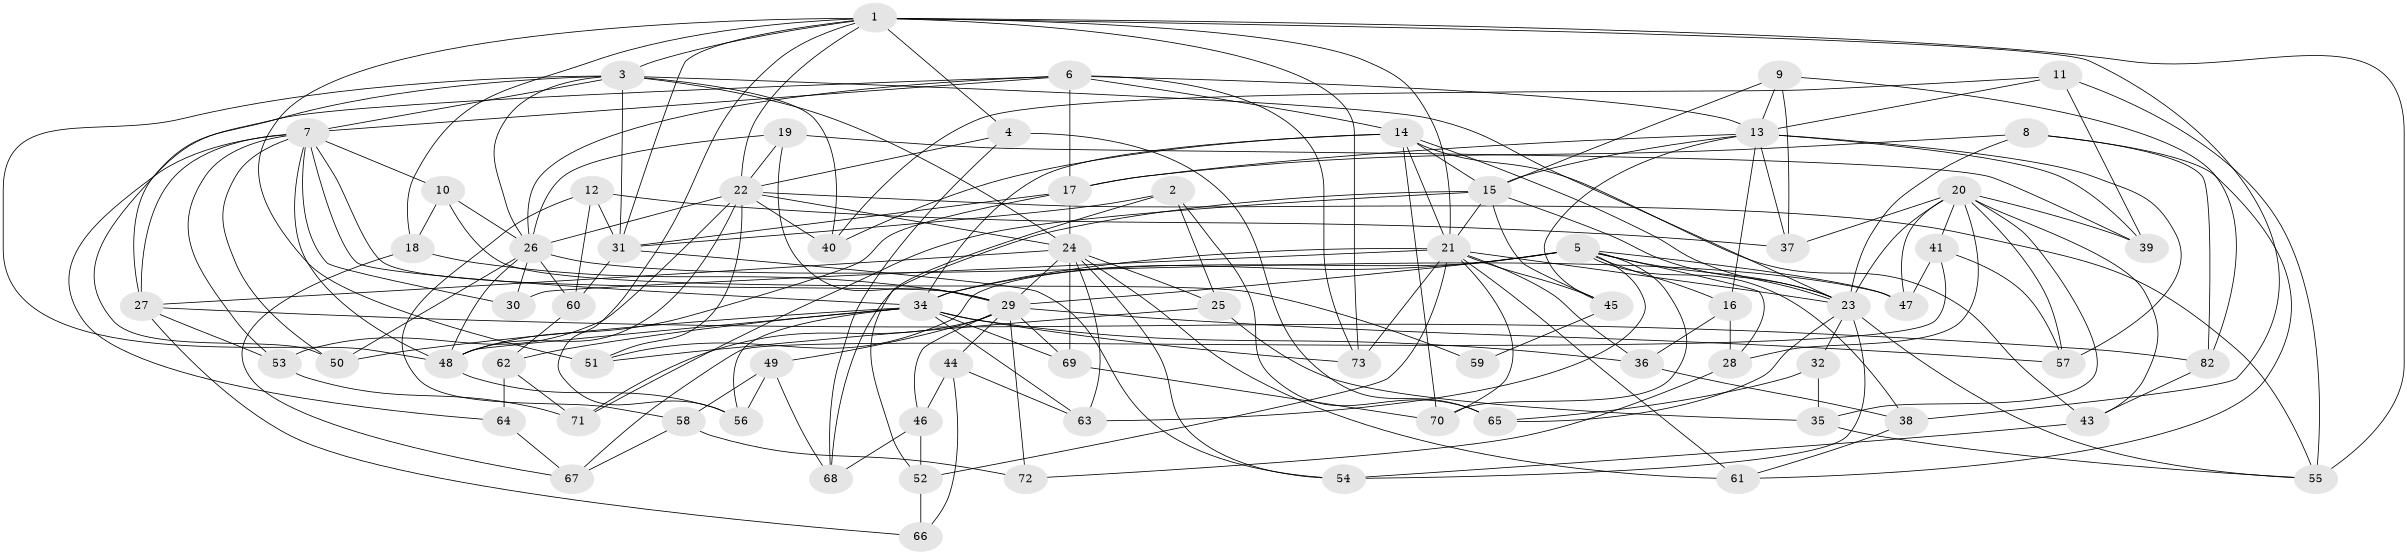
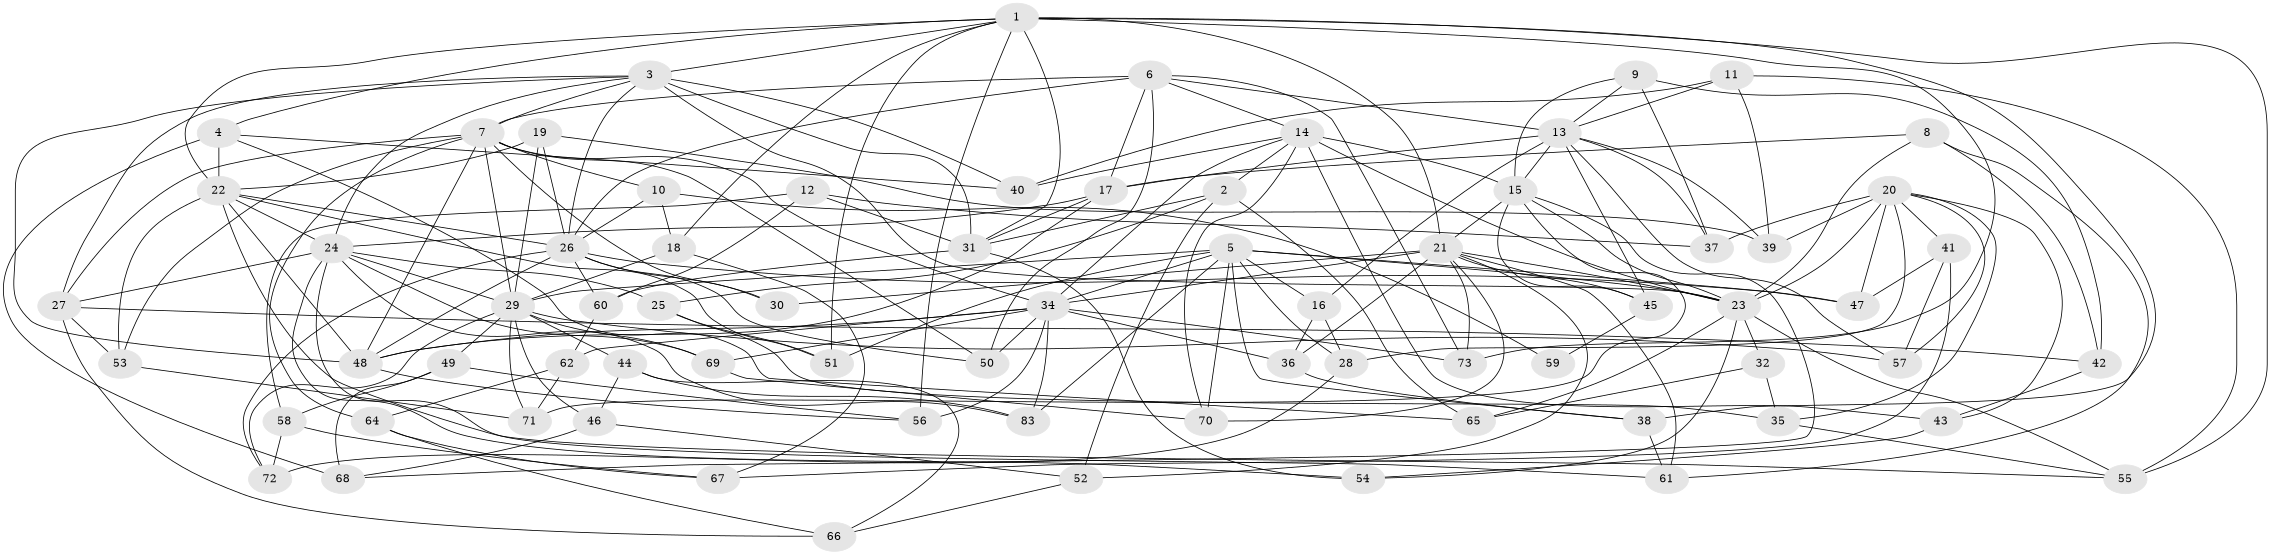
(1423, 186) -> (1263, 162)
(787, 221) -> (675, 165)
none -> (350, 311)
(2208, 364) -> (2100, 364)
(1085, 422) -> (1028, 422)
none -> (600, 489)
